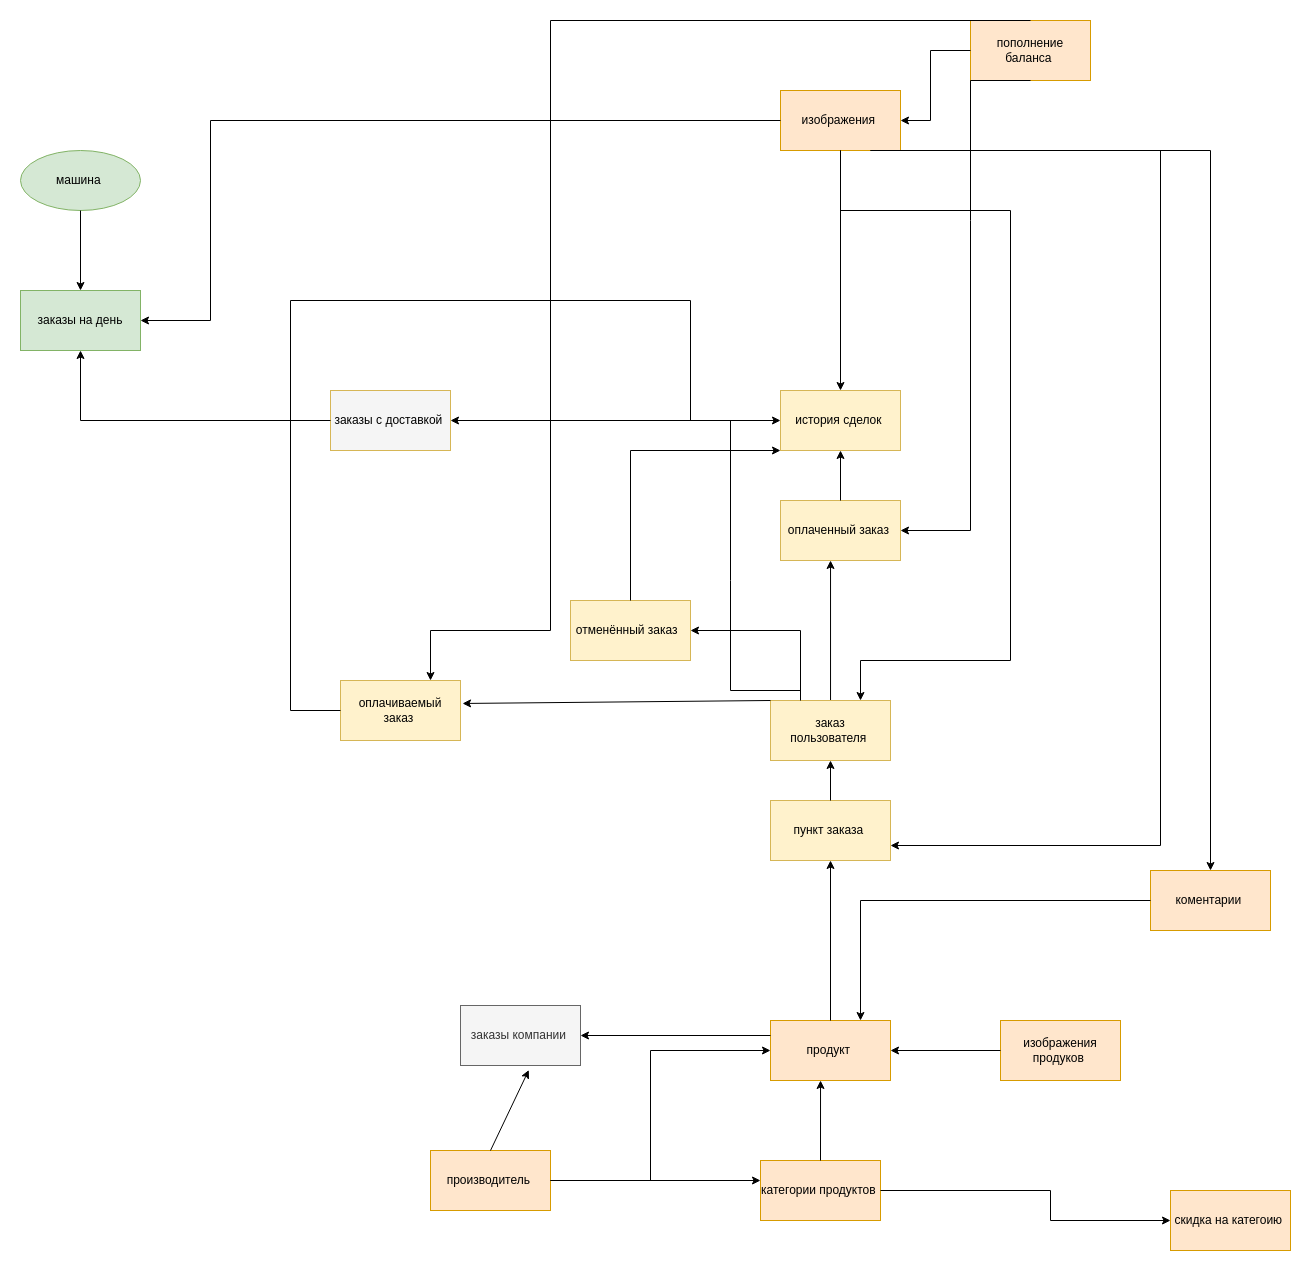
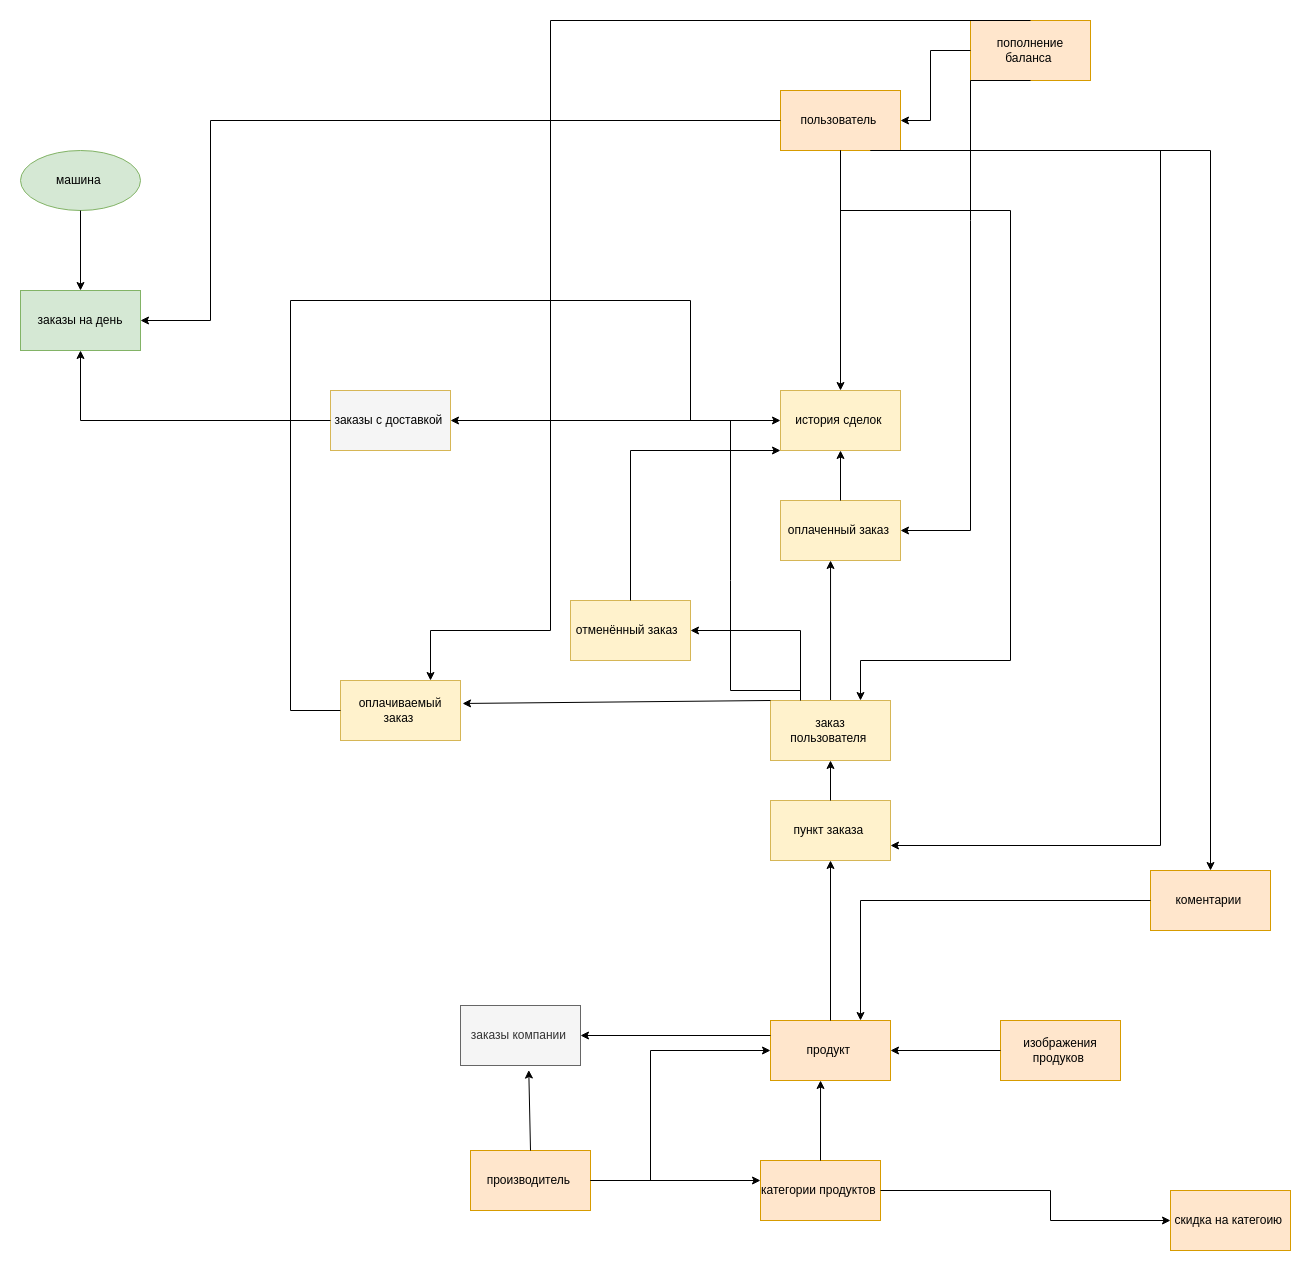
(841, 121) -> (841, 121)
(491, 1181) -> (531, 1181)
